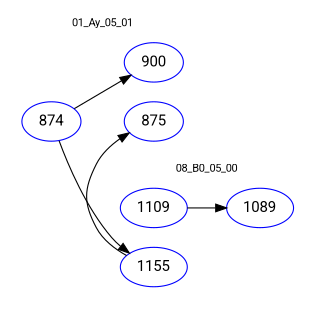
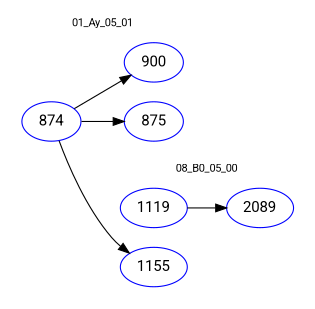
(88, 185) -> (97, 121)
(154, 208) -> (154, 208)
(260, 208) -> (260, 208)
